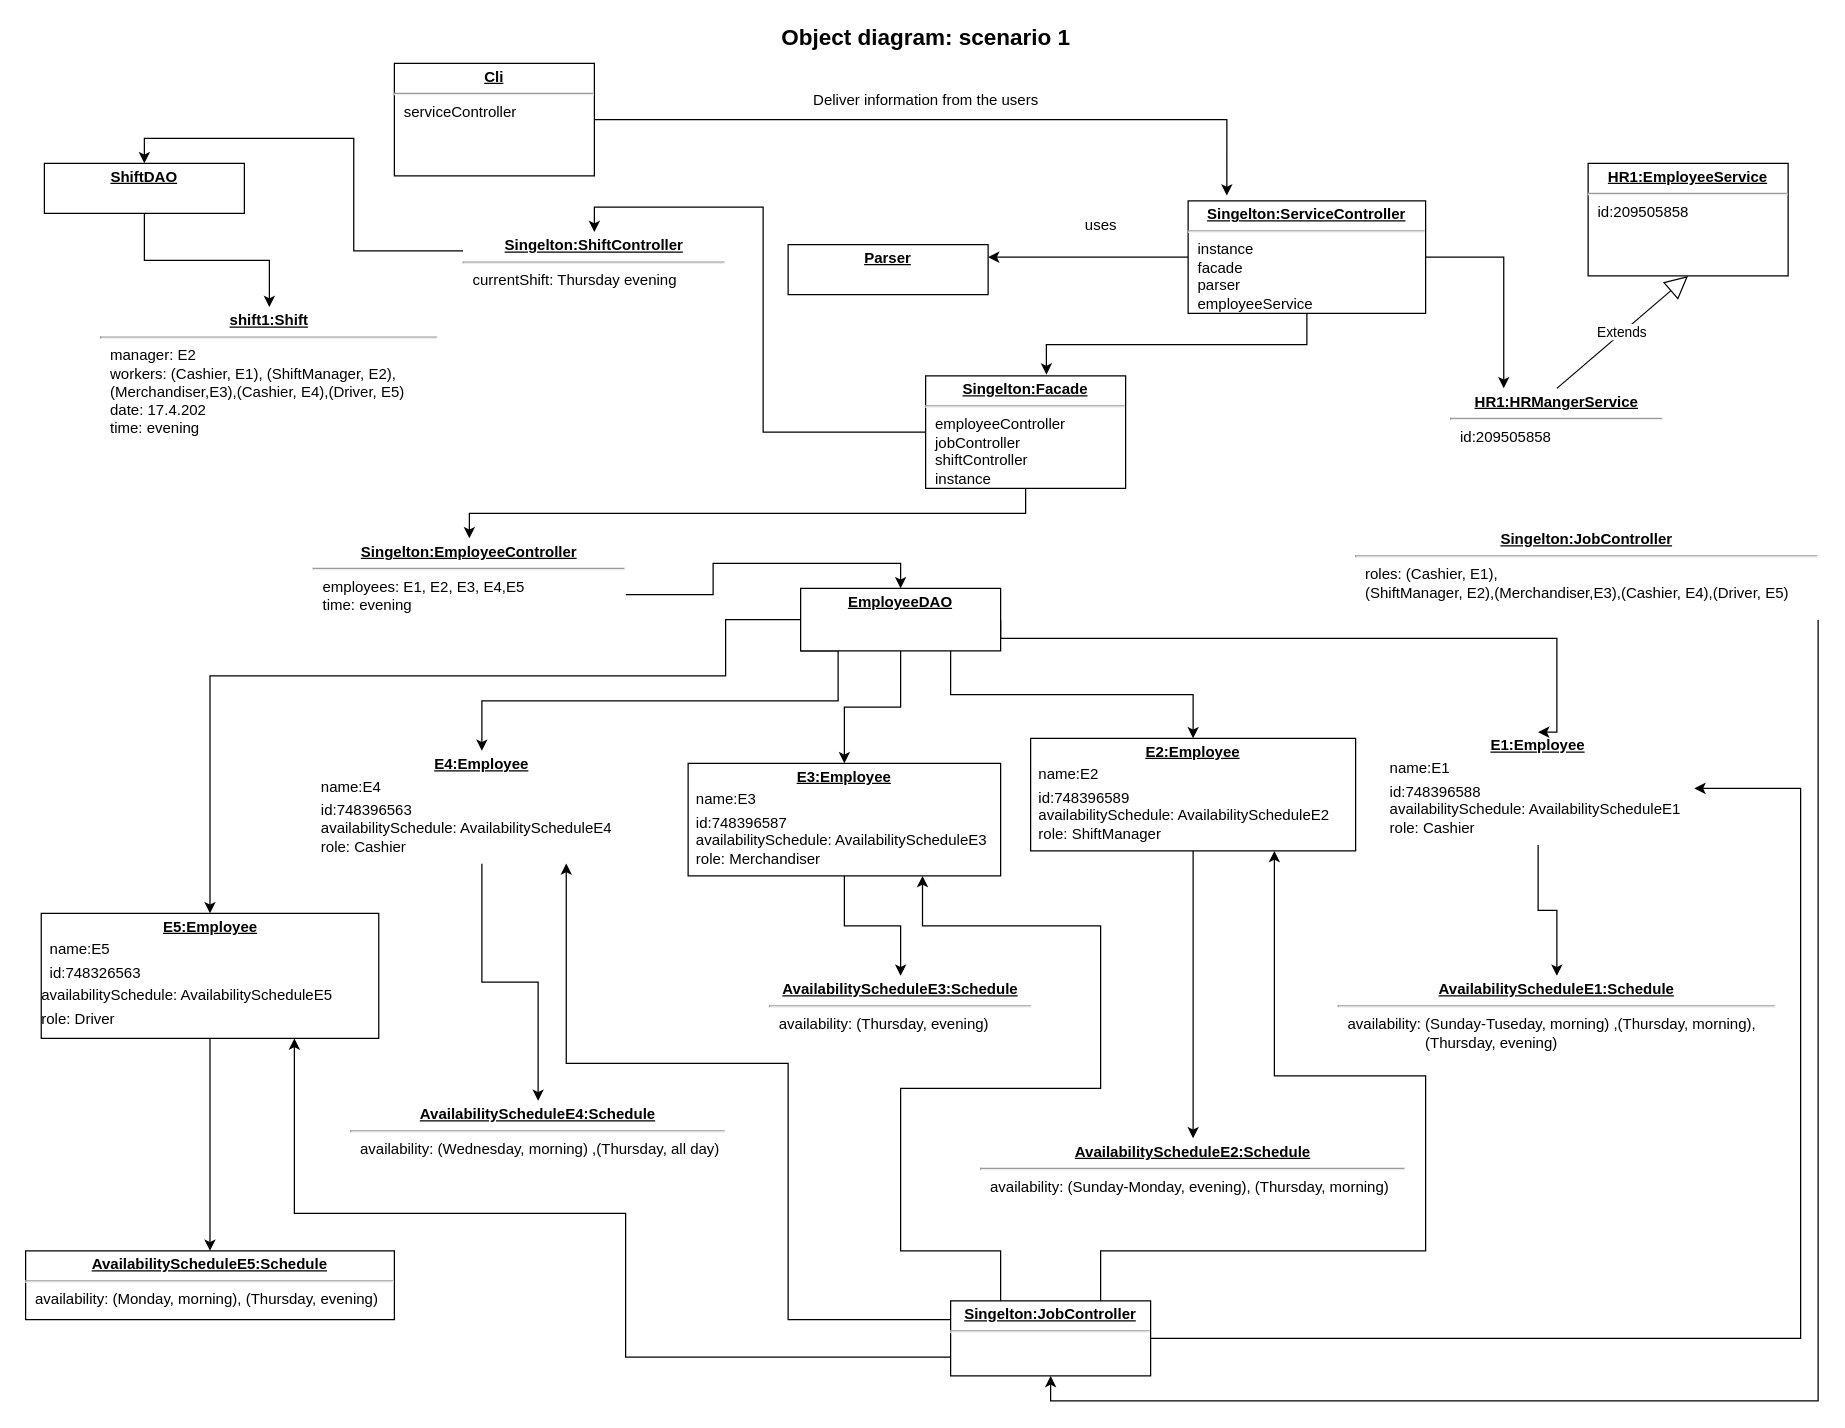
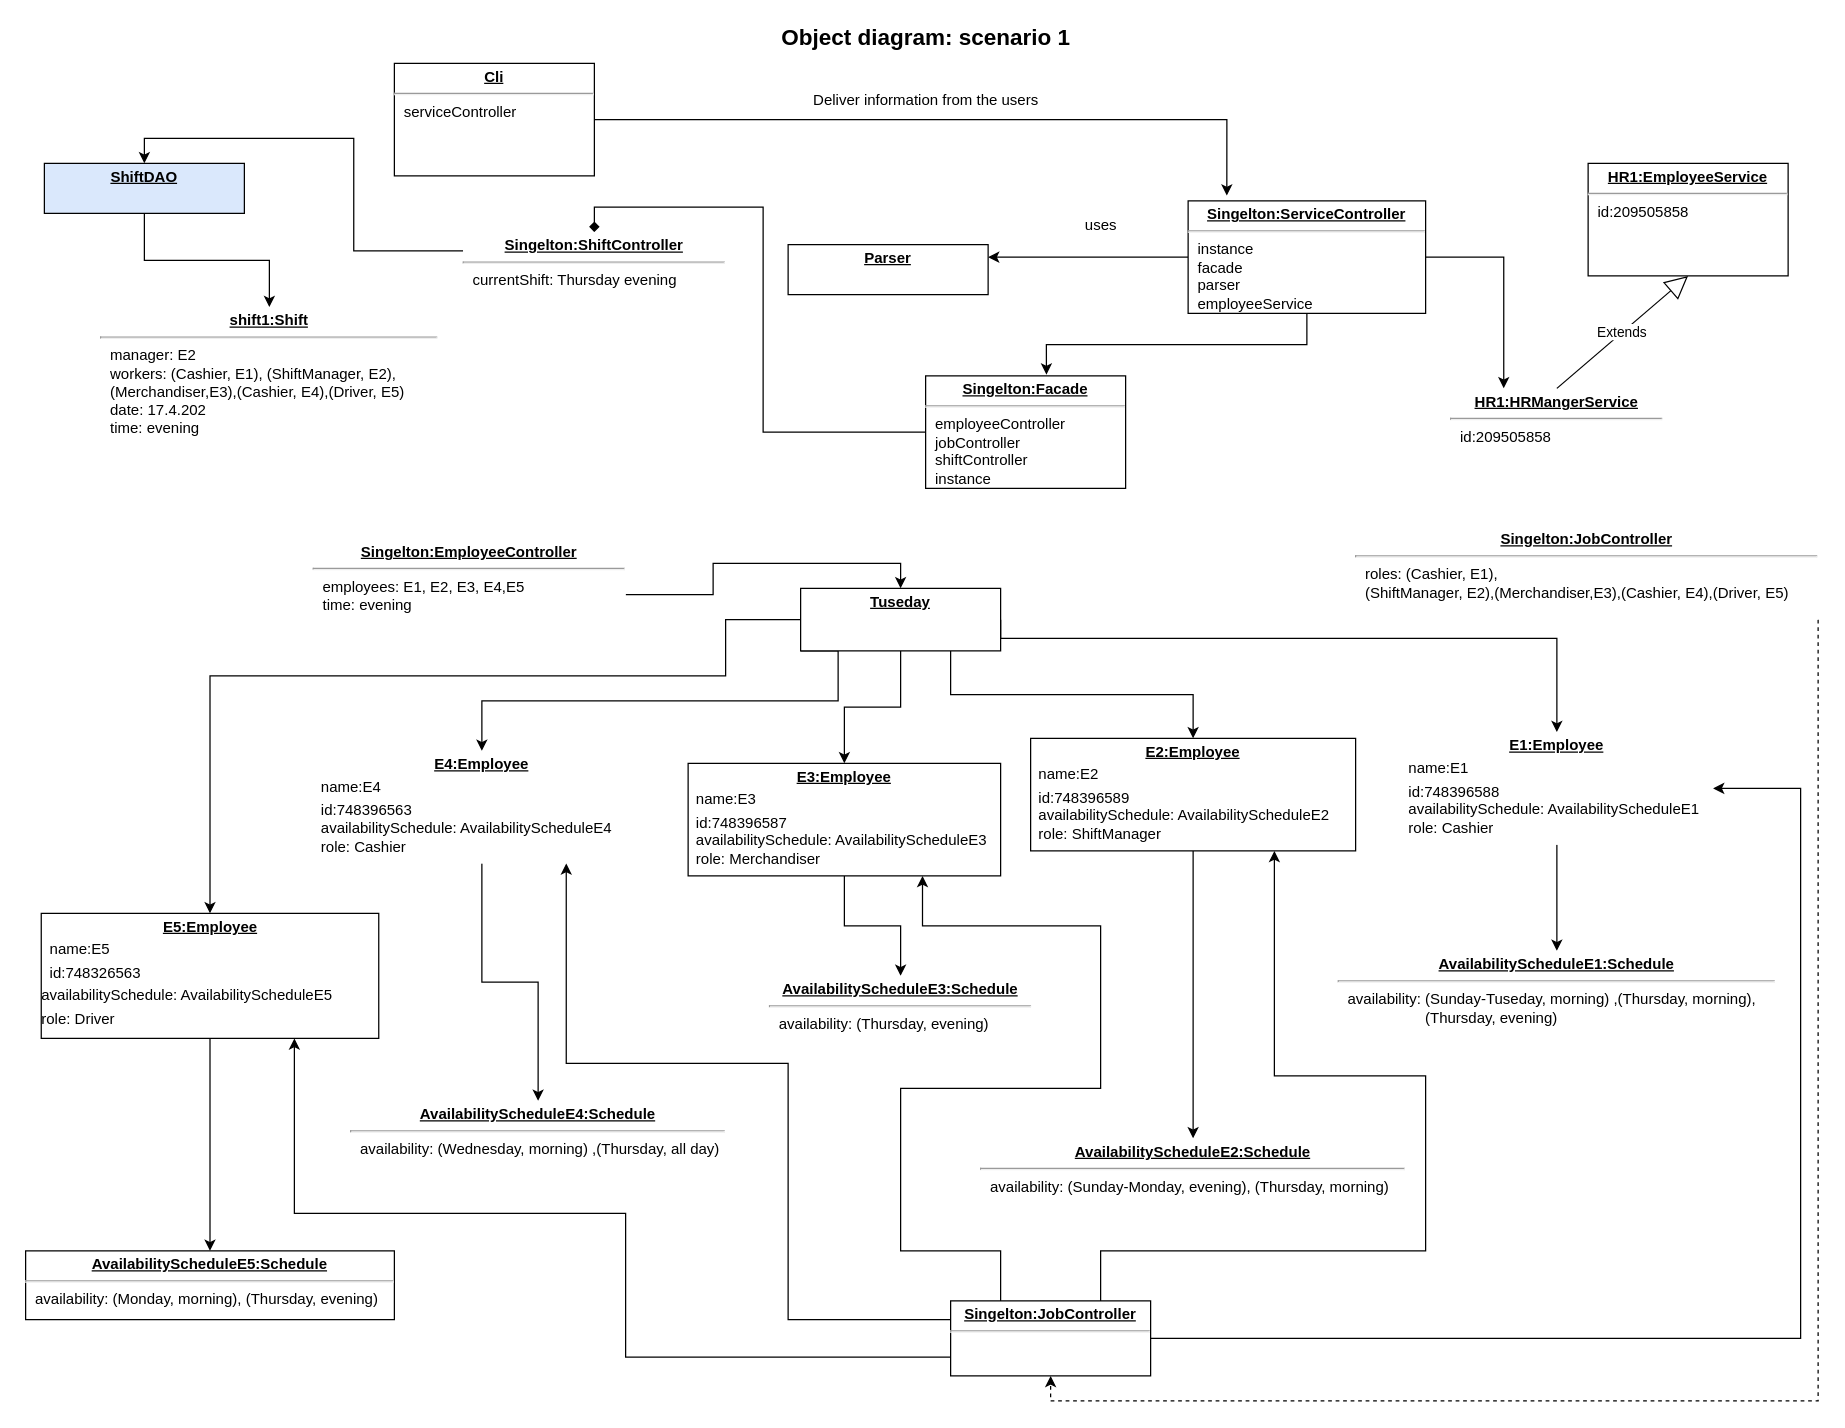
(144, 188) -> (144, 188)
(594, 222) -> (594, 221)
(752, 513) -> none
(845, 597) -> (830, 597)
(1538, 788) -> (1557, 788)
(1557, 1026) -> (1557, 1001)
(1815, 1401) -> (1815, 1401)
